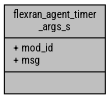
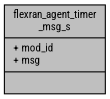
(55, 27) -> (55, 27)
